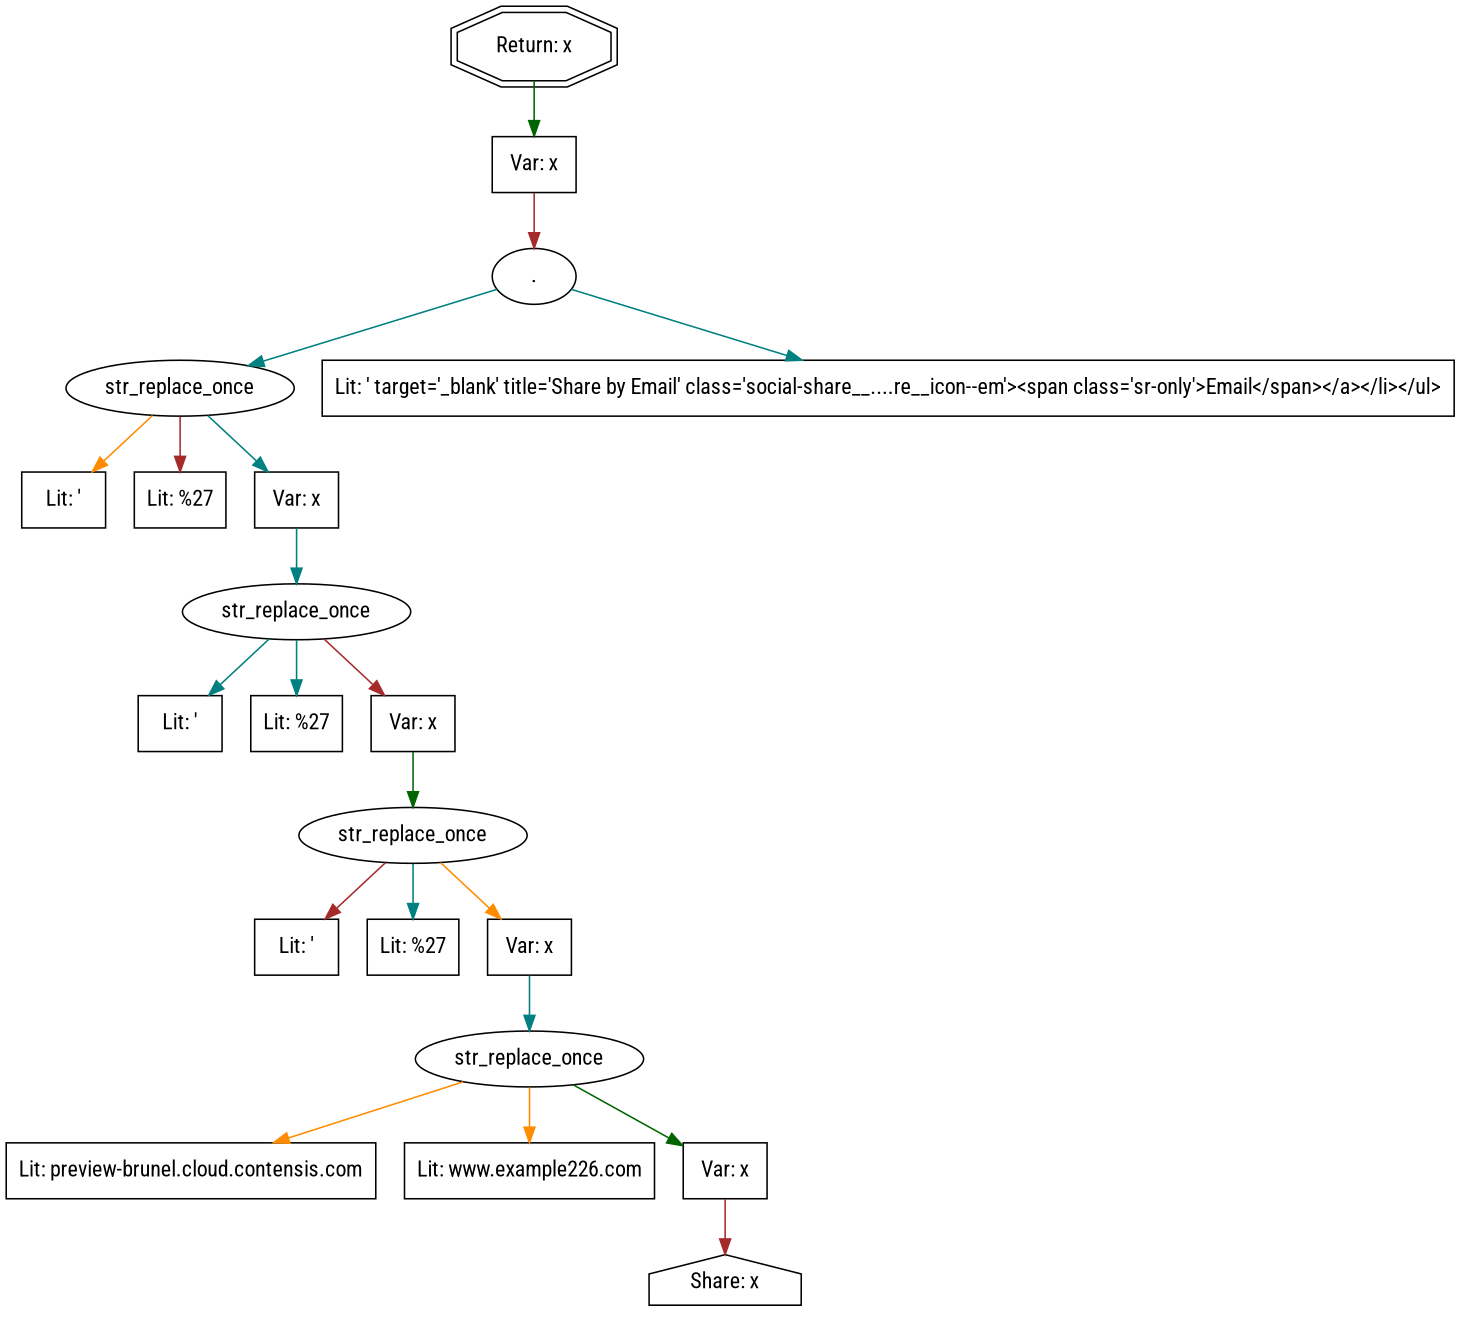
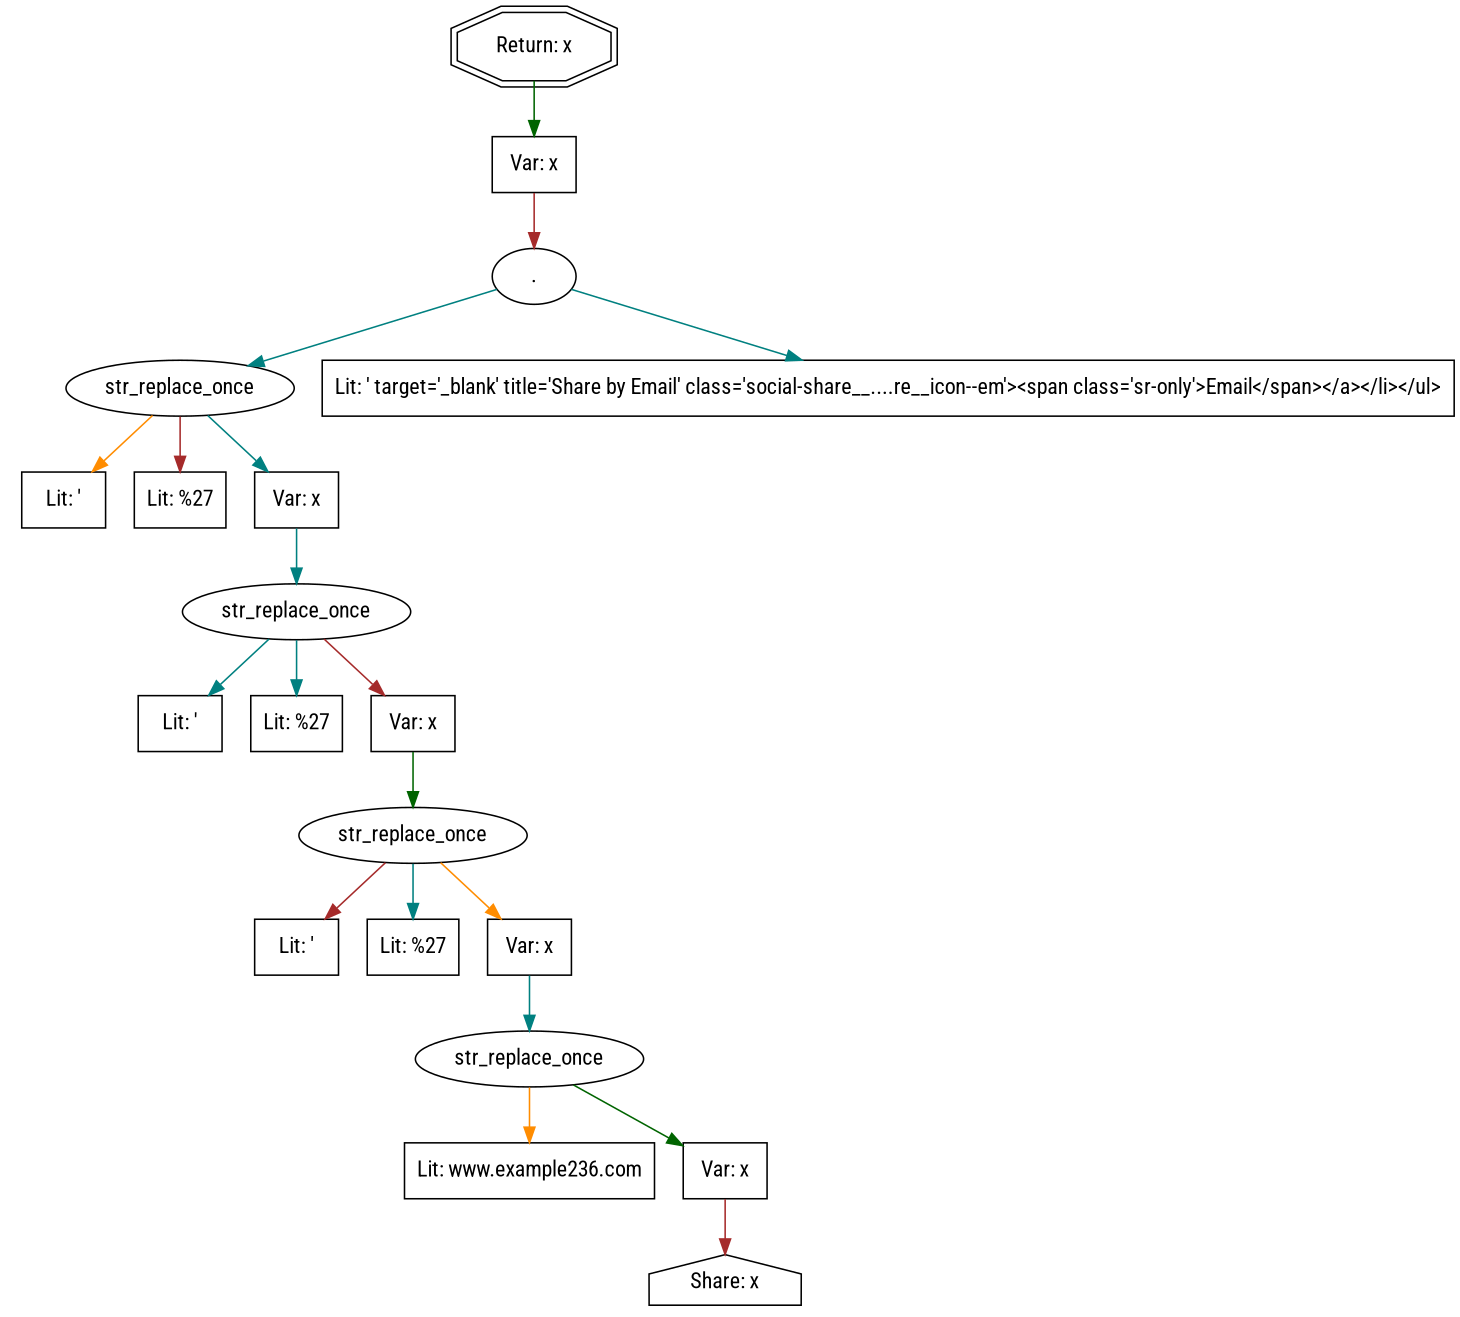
(191, 1171) -> none
(529, 1171) -> (529, 1171)
